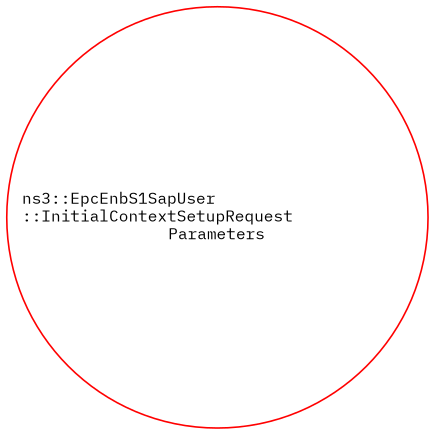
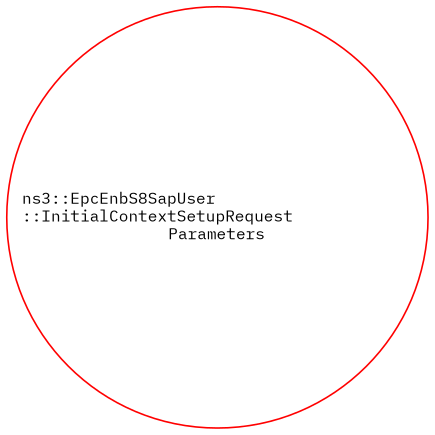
(217, 217) -> (217, 217)
